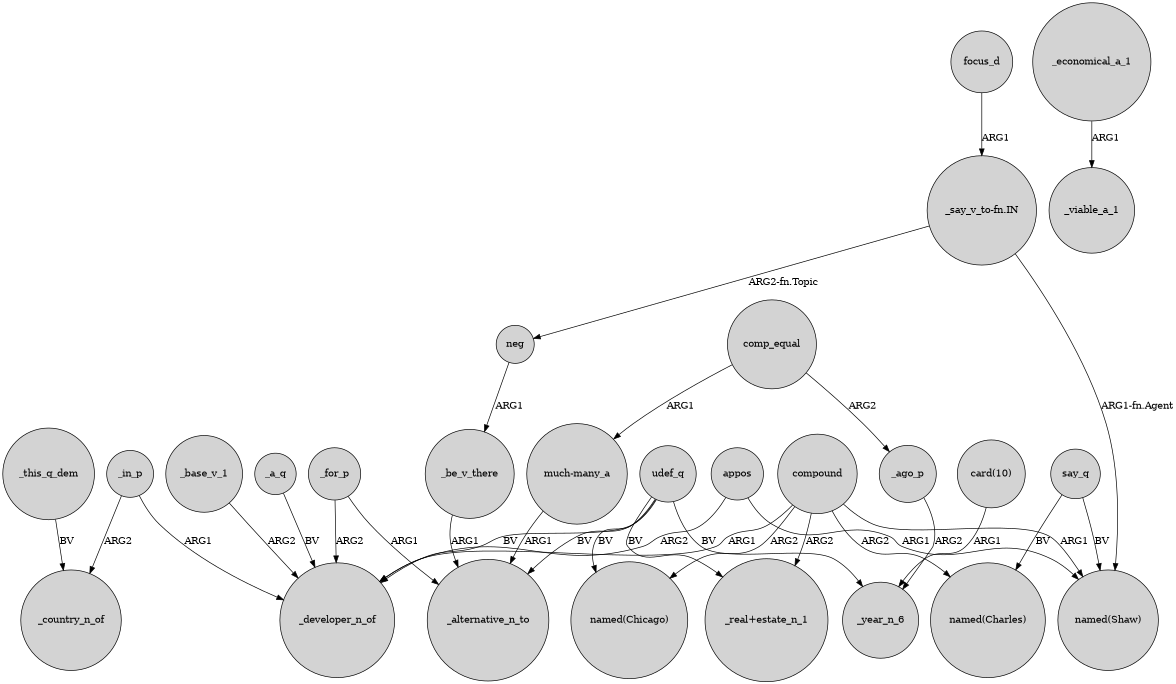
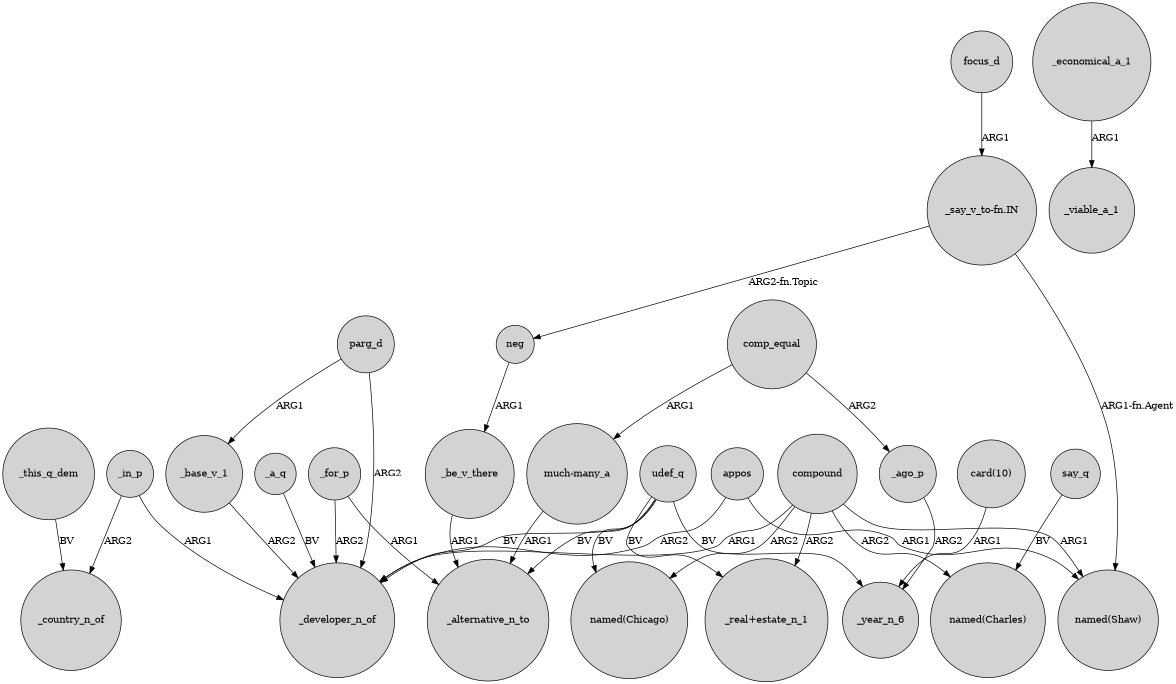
none -> (366, 344)
(1092, 530) -> none
